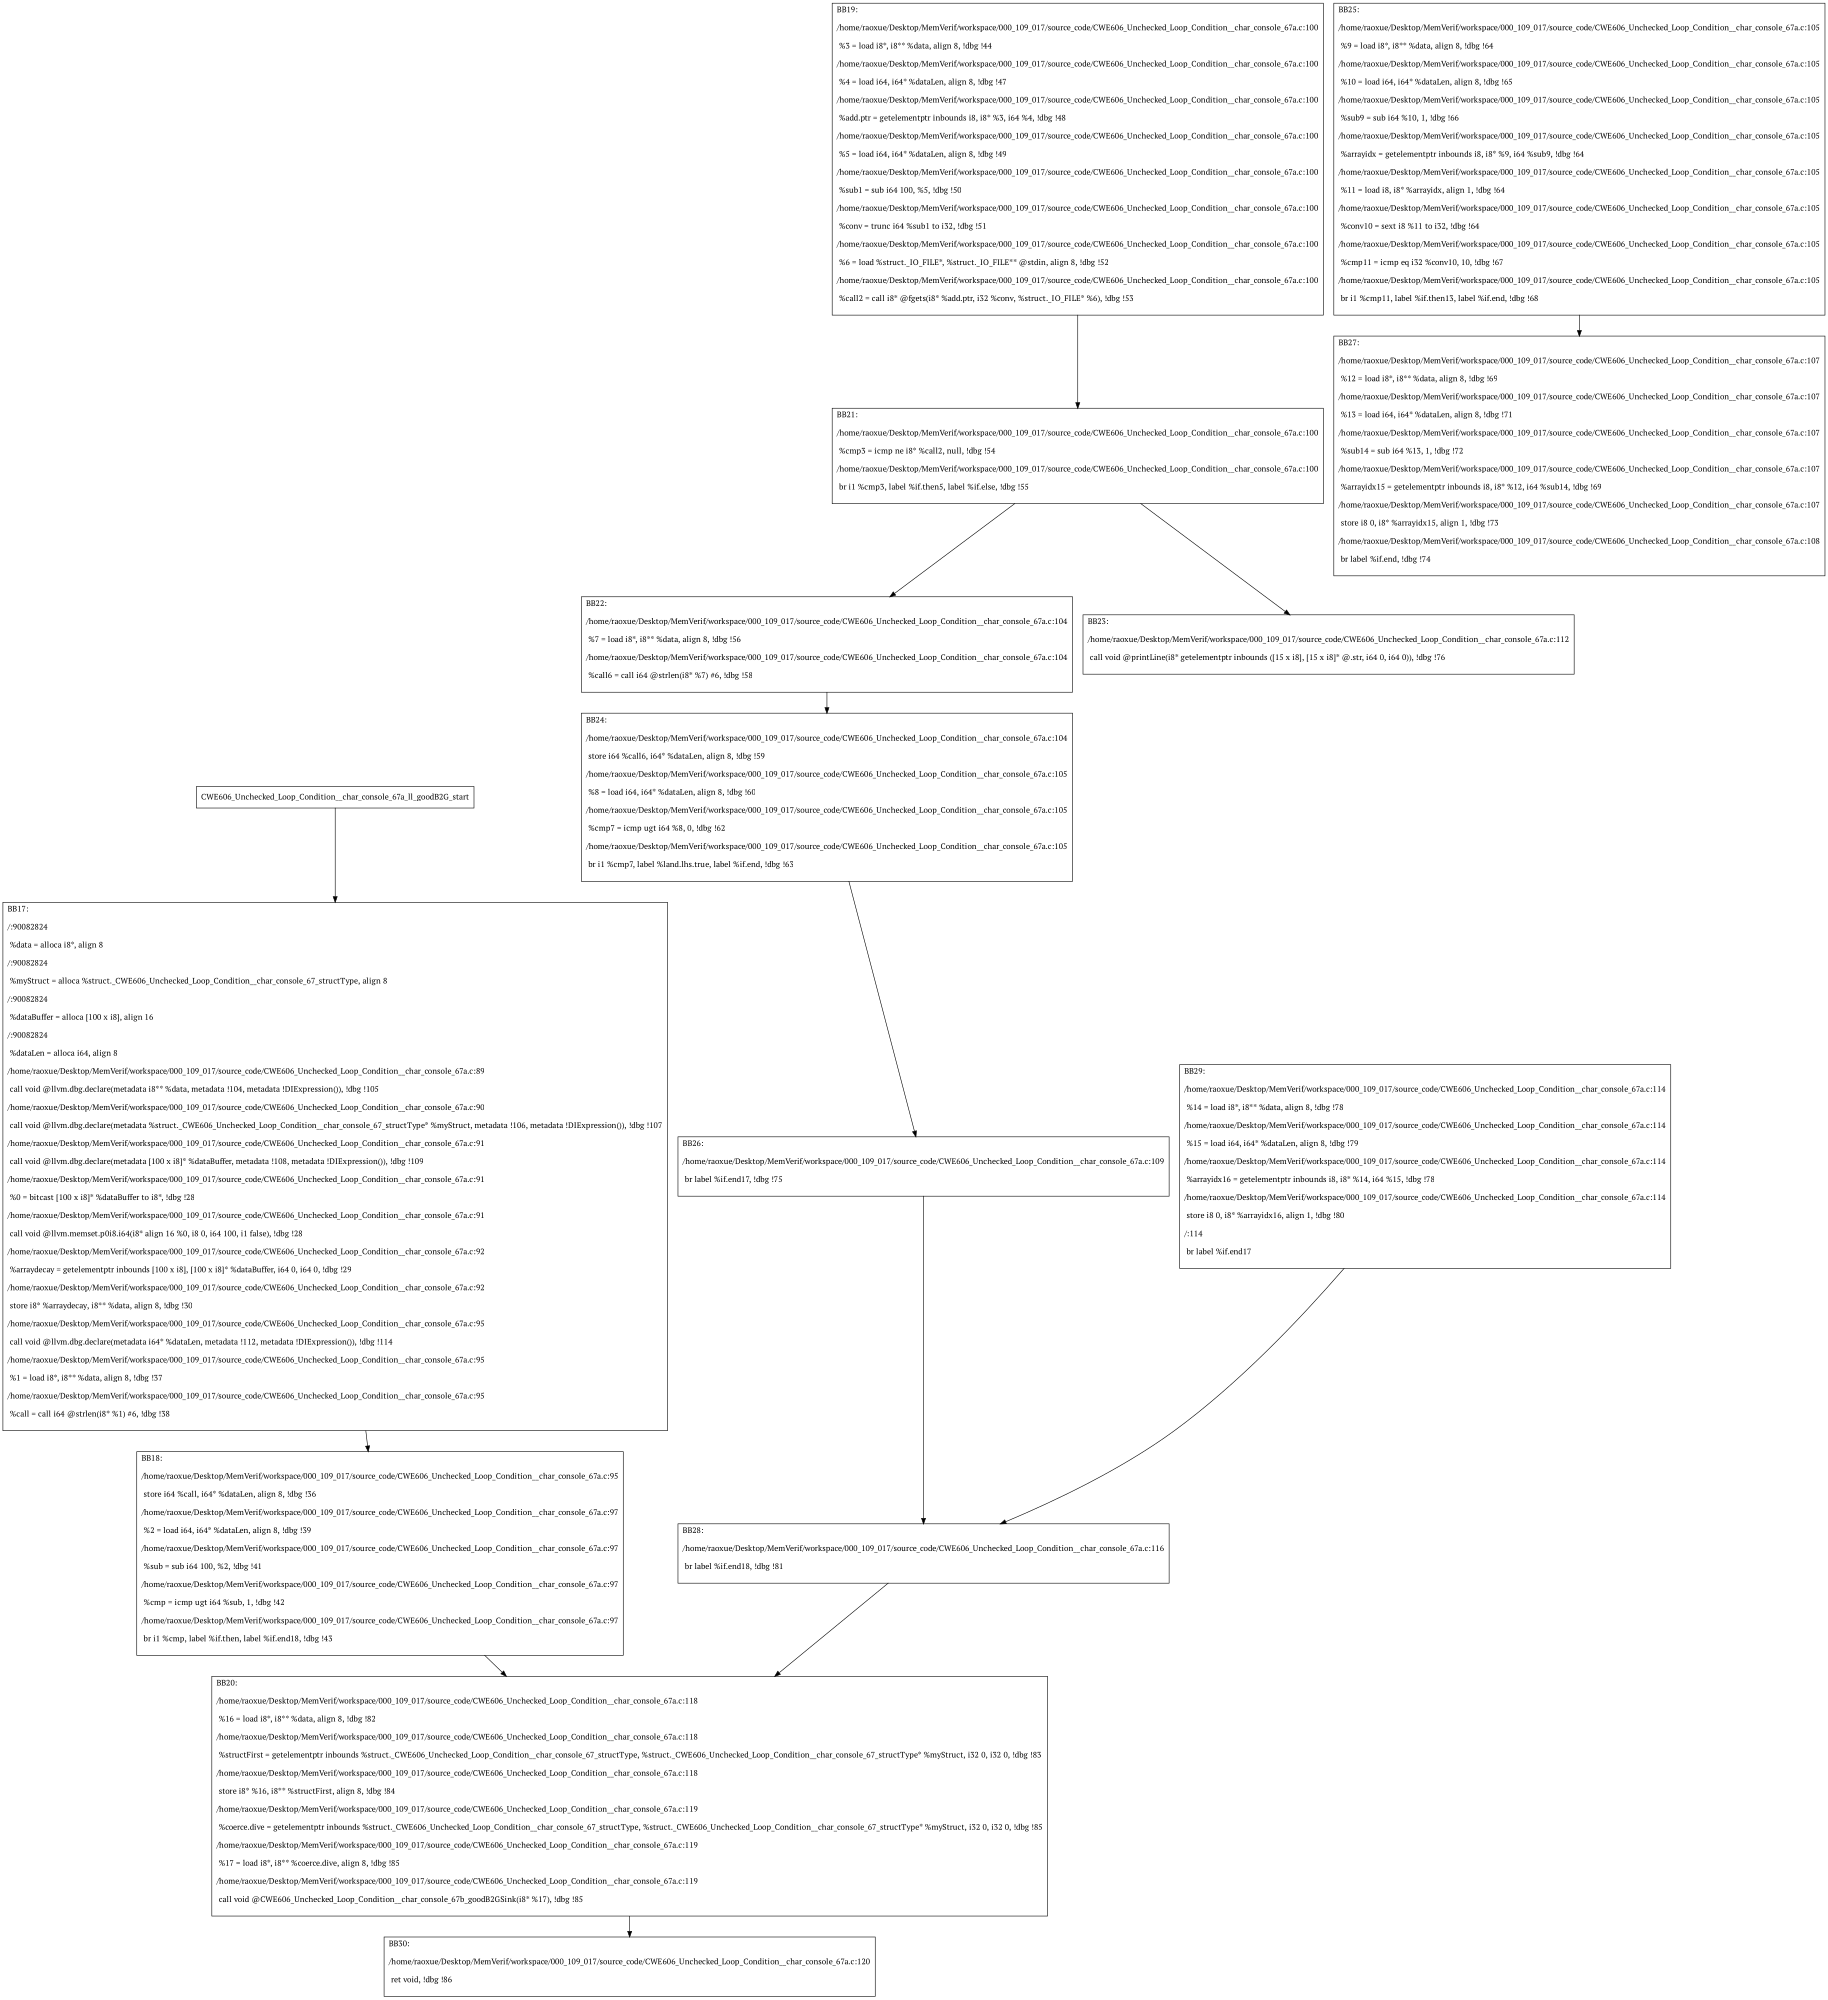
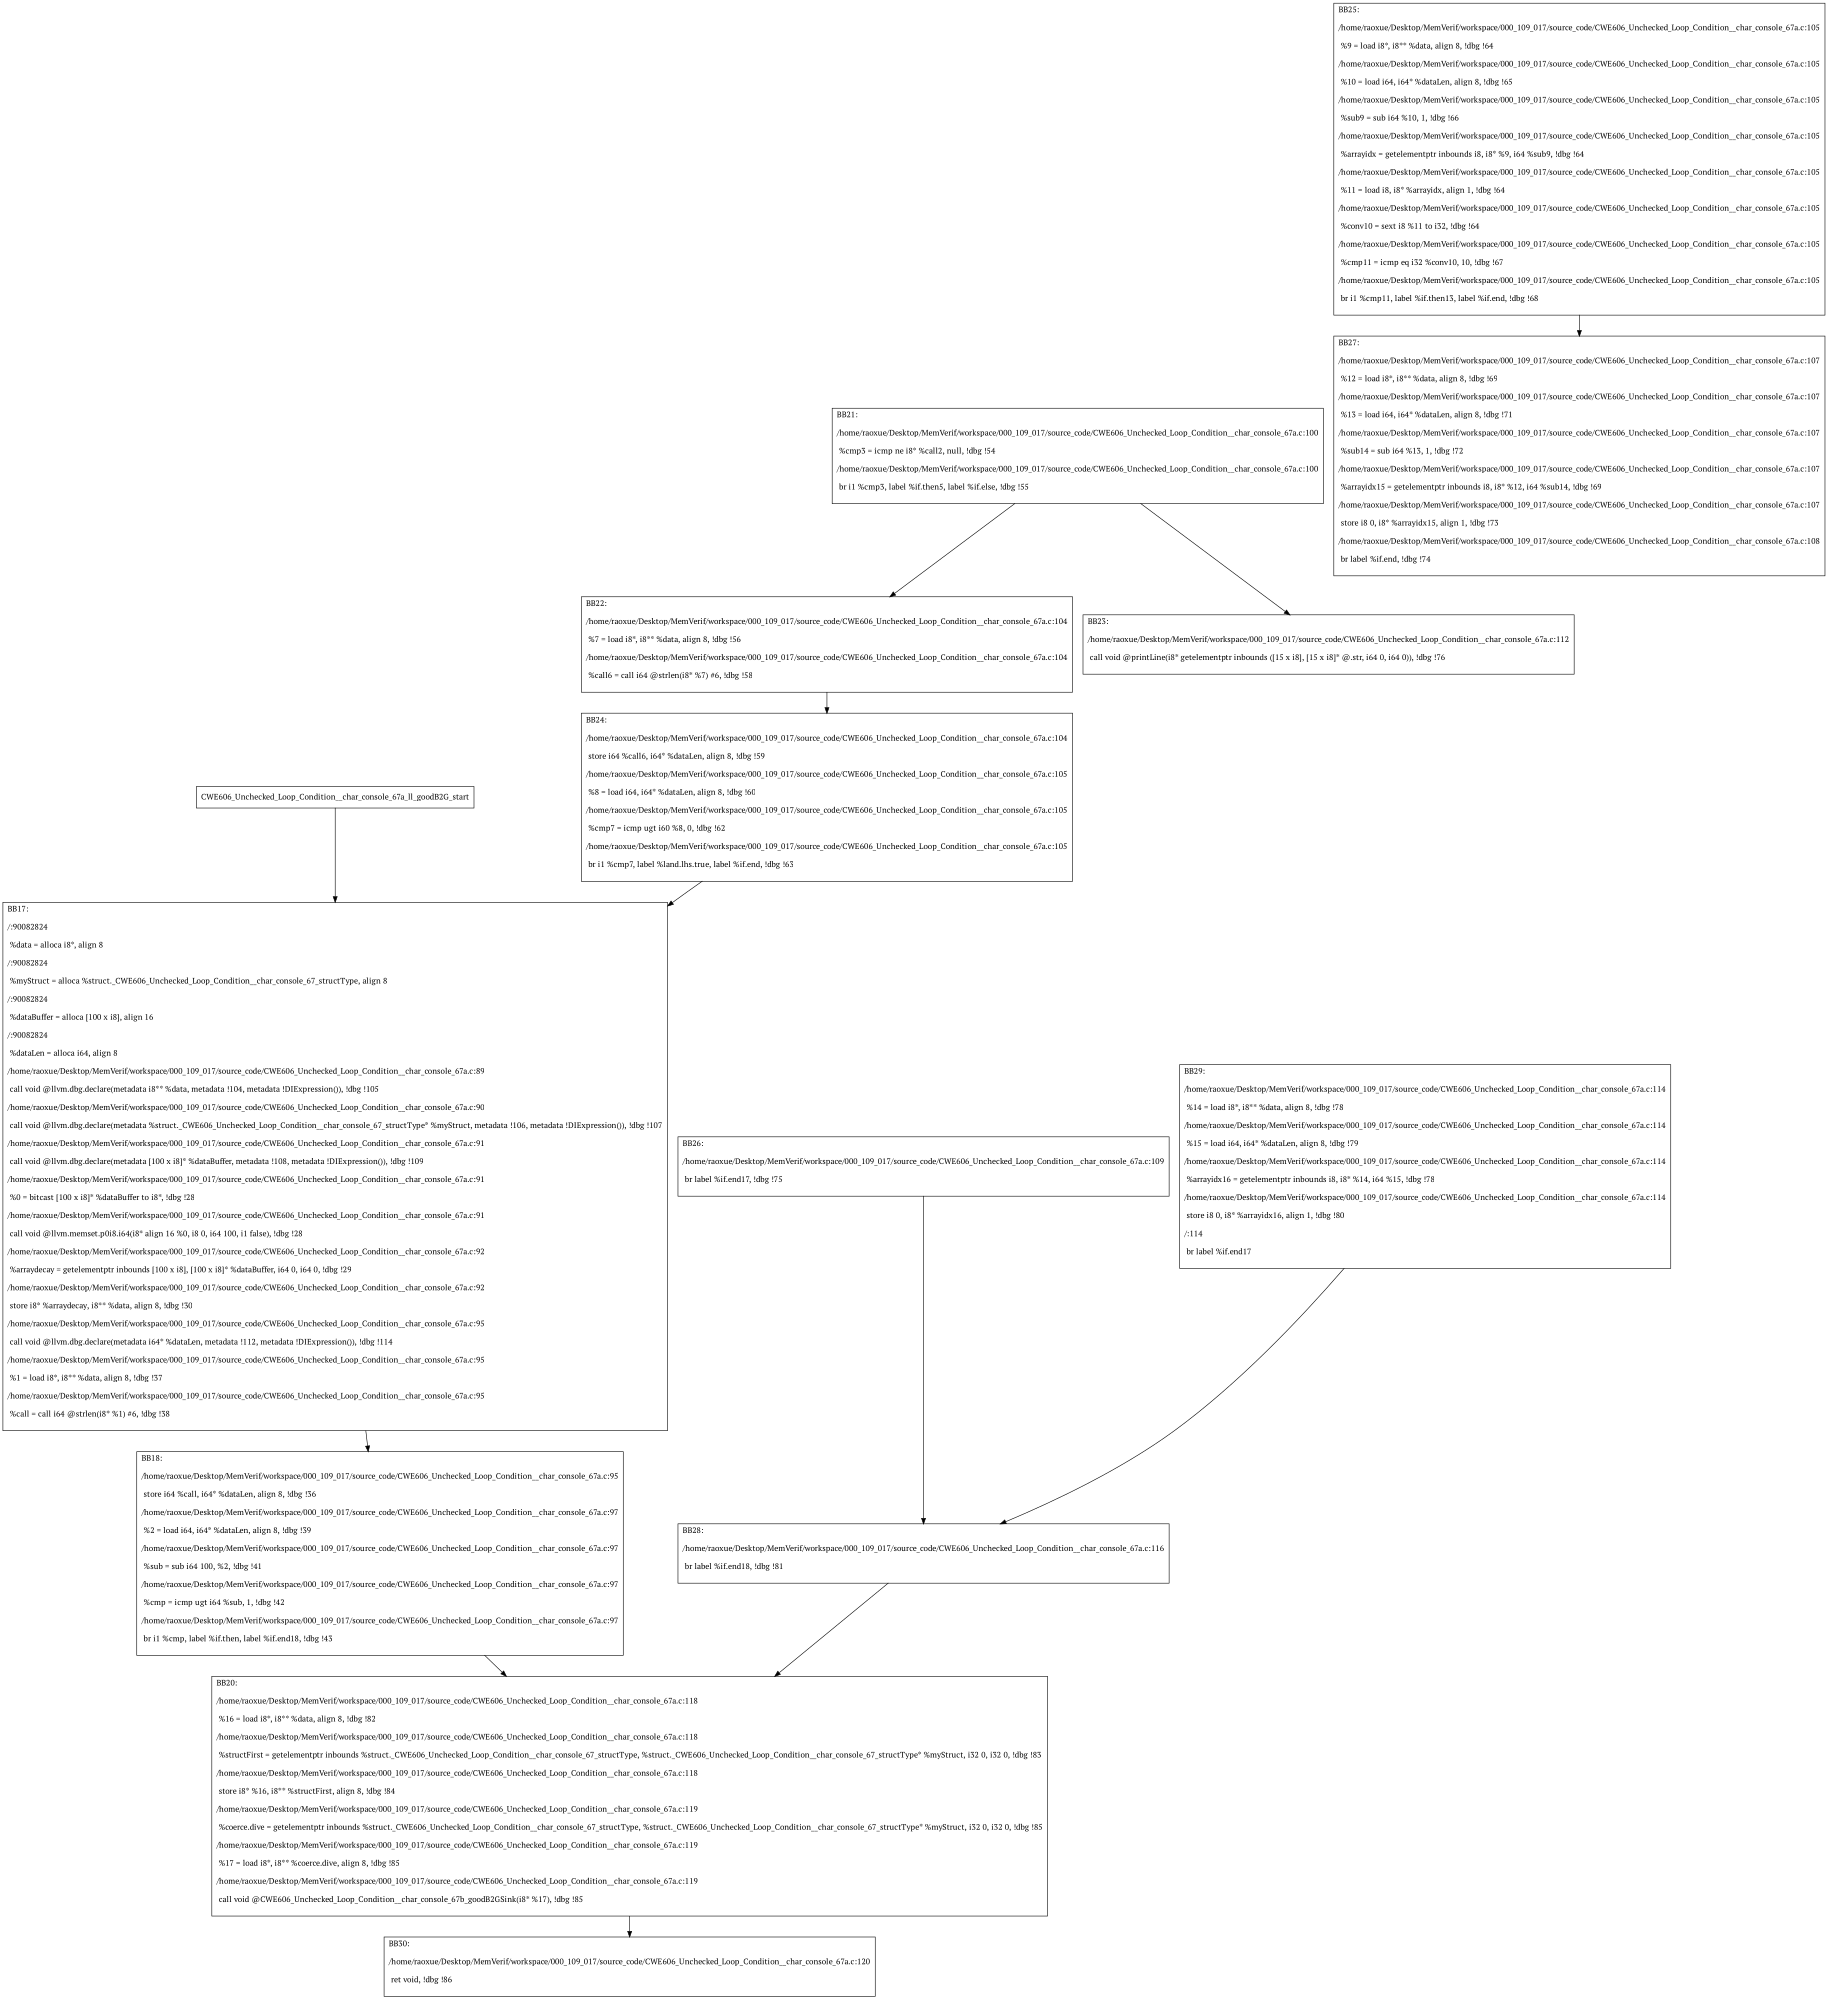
(1078, 159) -> none
(656, 828) -> (656, 828)
(882, 1006) -> (687, 892)
